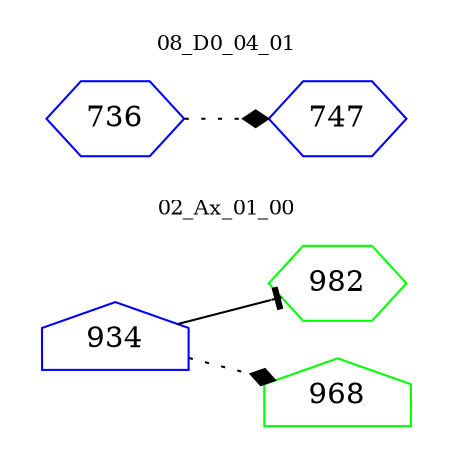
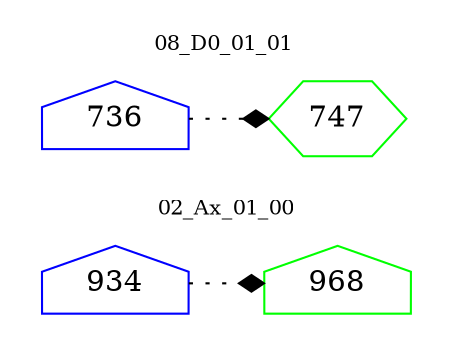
(226, 45) -> (224, 45)
(115, 119) -> (115, 119)
(338, 119) -> (338, 119)
(338, 283) -> none
